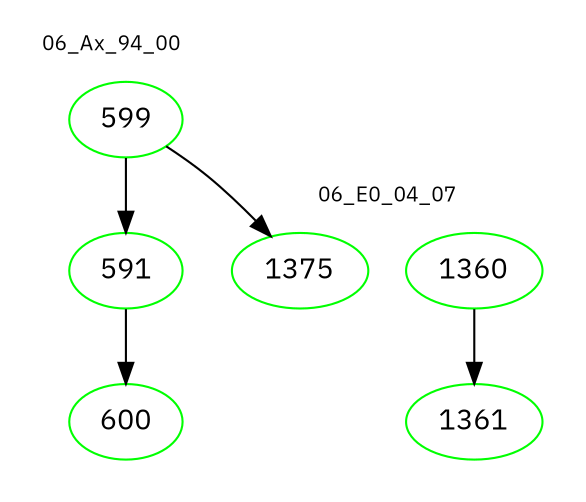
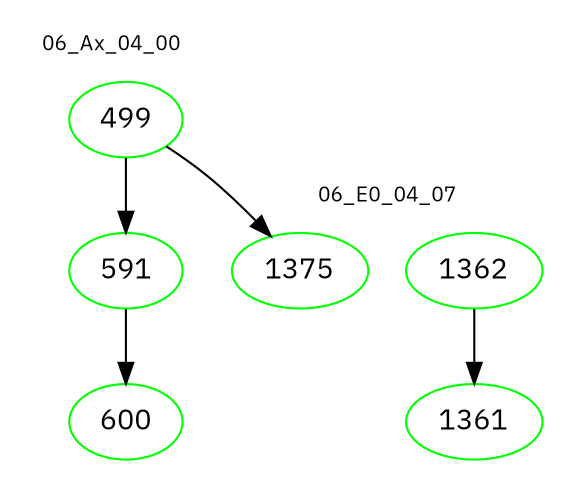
(112, 45) -> (112, 45)
(126, 120) -> (126, 120)
(474, 271) -> (474, 271)
